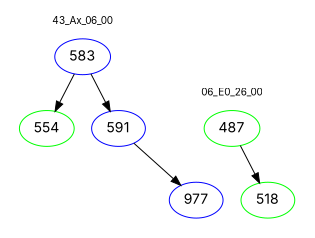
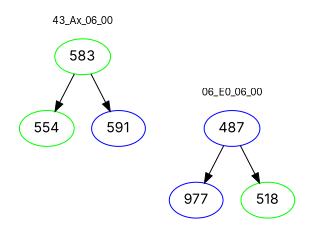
(83, 57) -> (83, 57)
(232, 93) -> (232, 93)
(232, 128) -> (232, 128)
(154, 161) -> (216, 160)
